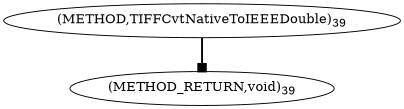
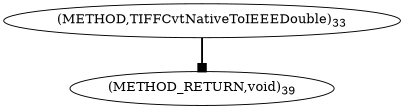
(340, 19) -> (340, 19)
